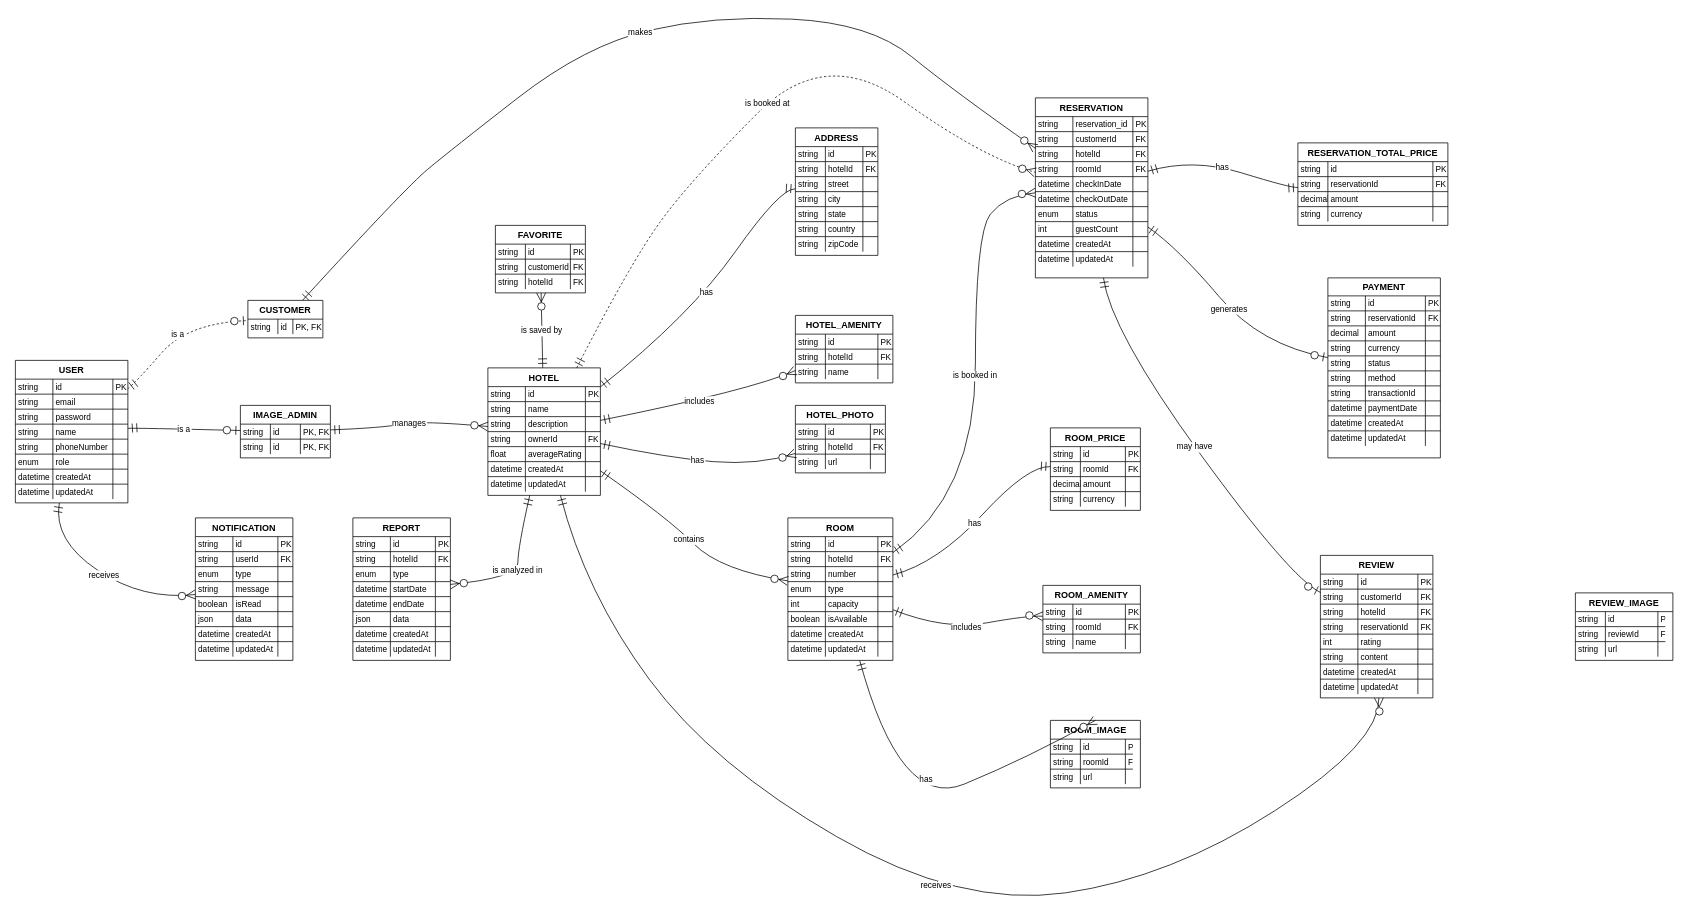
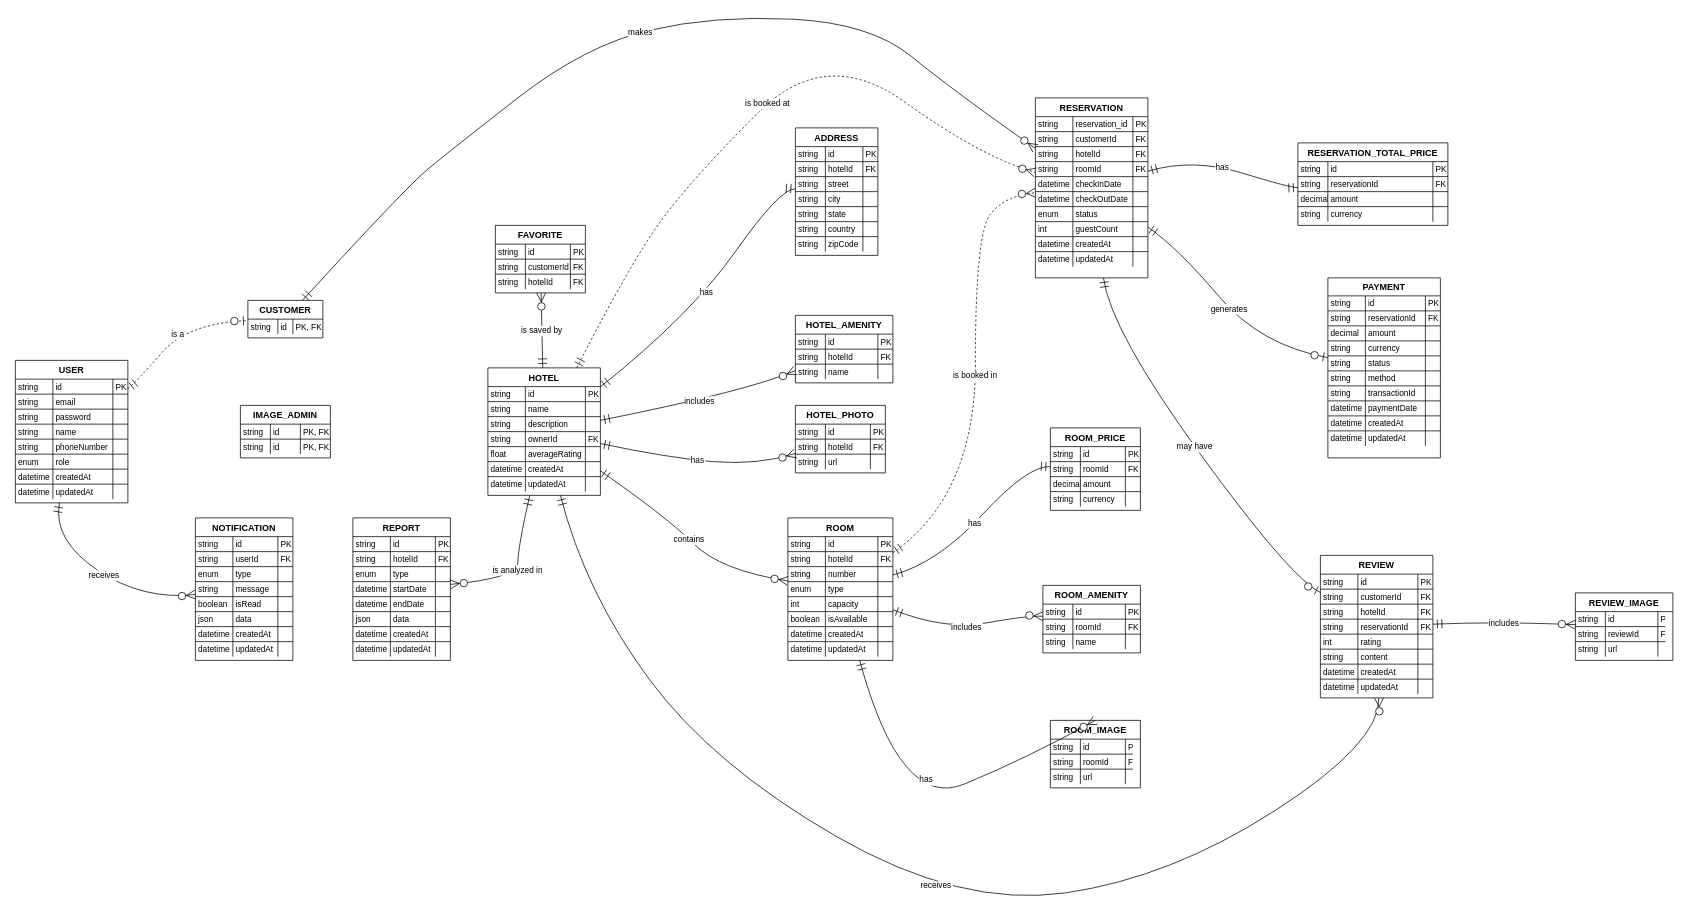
(978, 271) -> (978, 271)
(410, 423) -> none
(184, 429) -> none
none -> (1530, 623)
